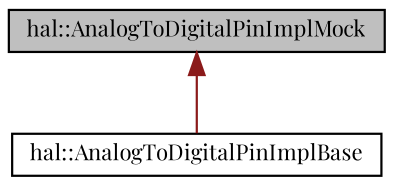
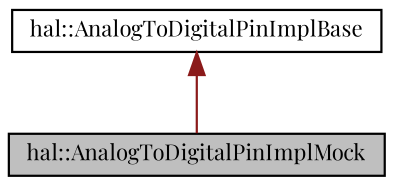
(197, 104) -> (197, 104)
